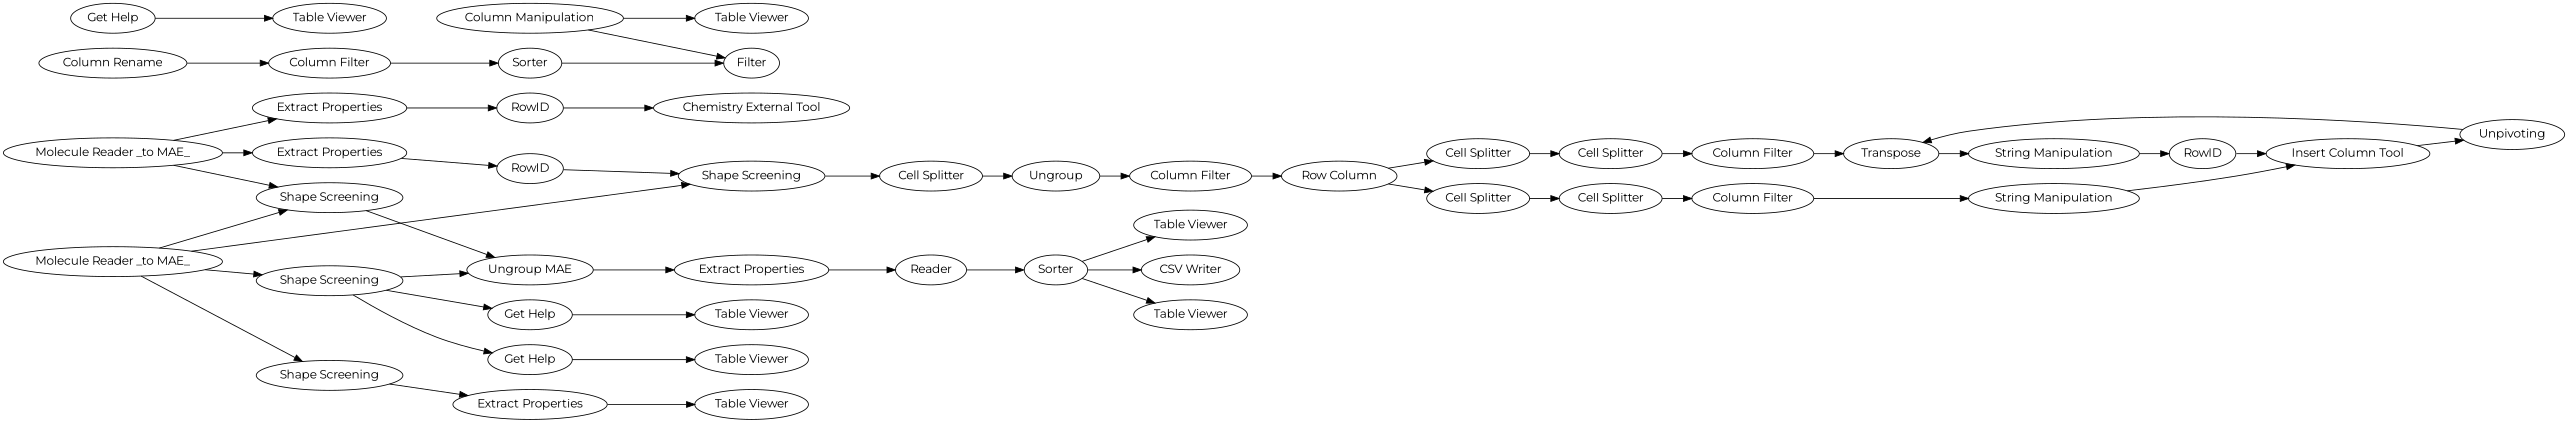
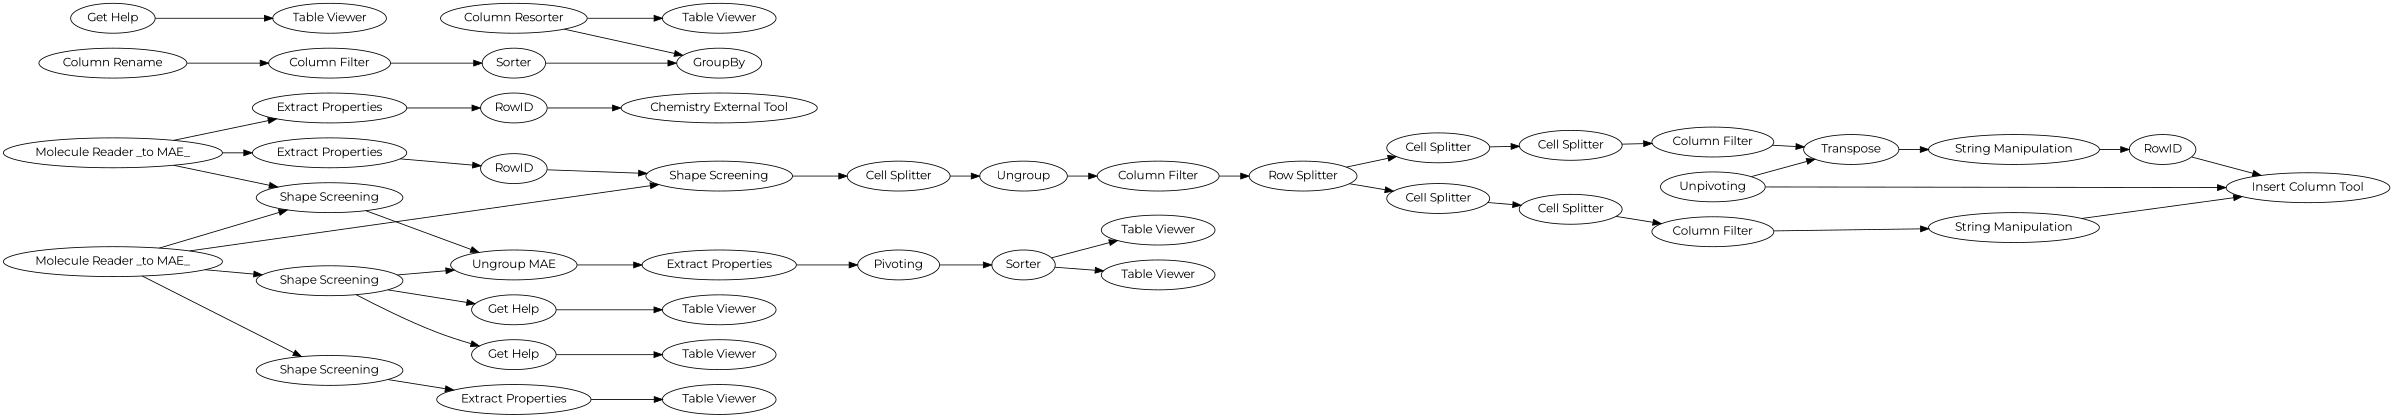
(530, 18) -> (514, 18)
(752, 63) -> (719, 63)
(2436, 143) -> (1991, 187)
(1339, 176) -> (1303, 176)
(931, 270) -> (899, 265)
(1191, 270) -> none
